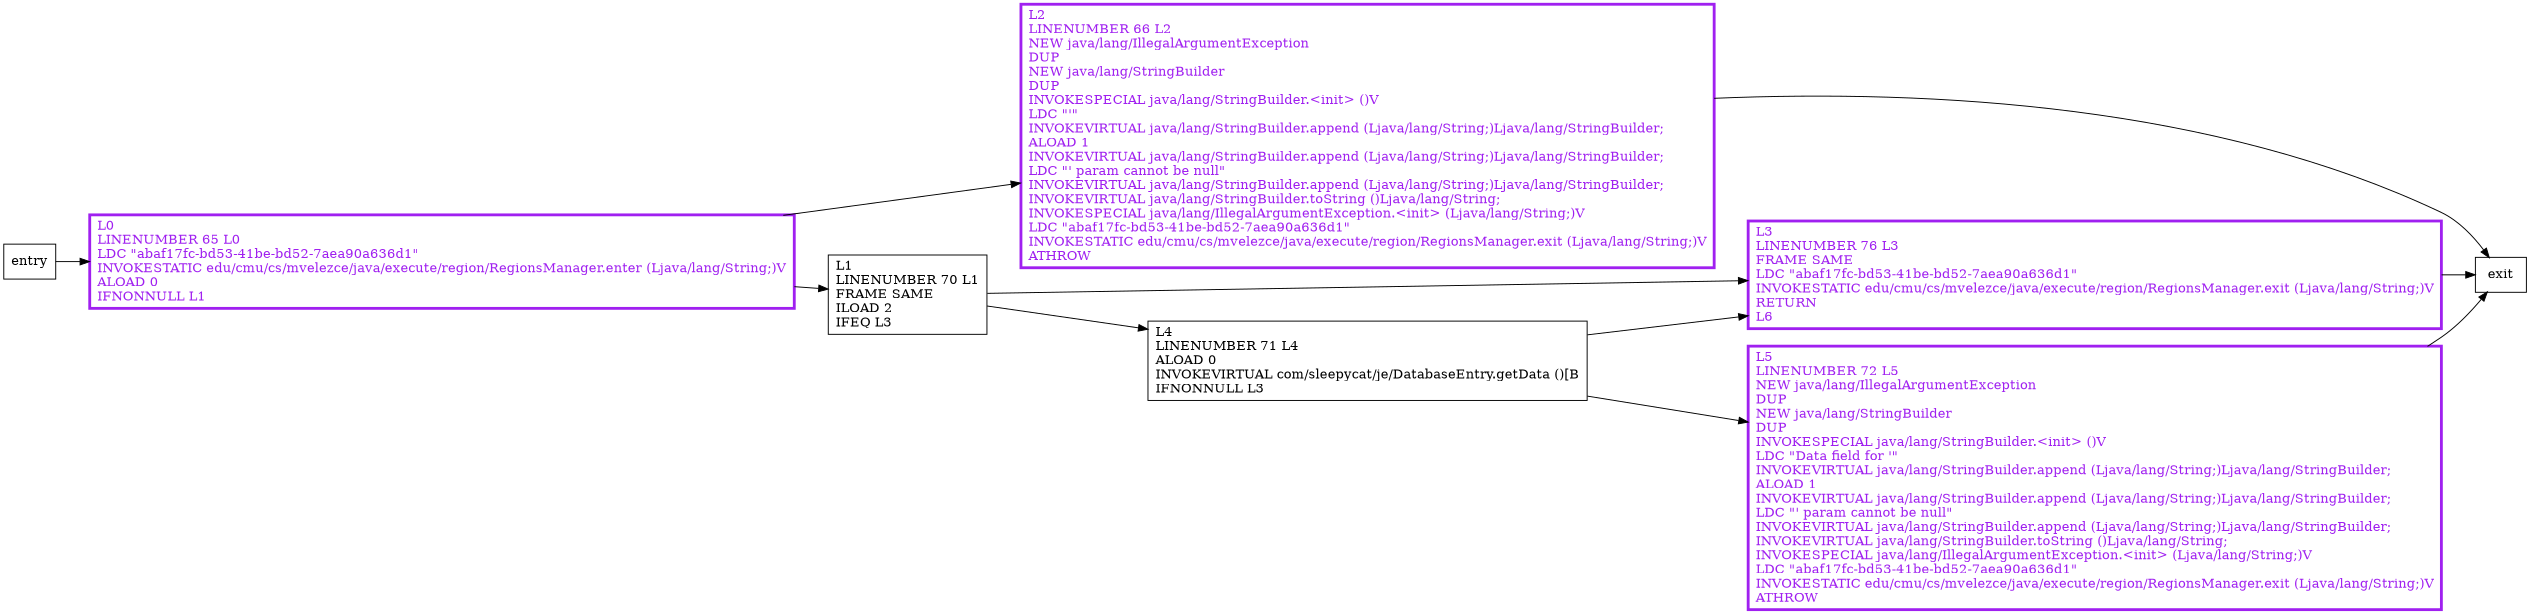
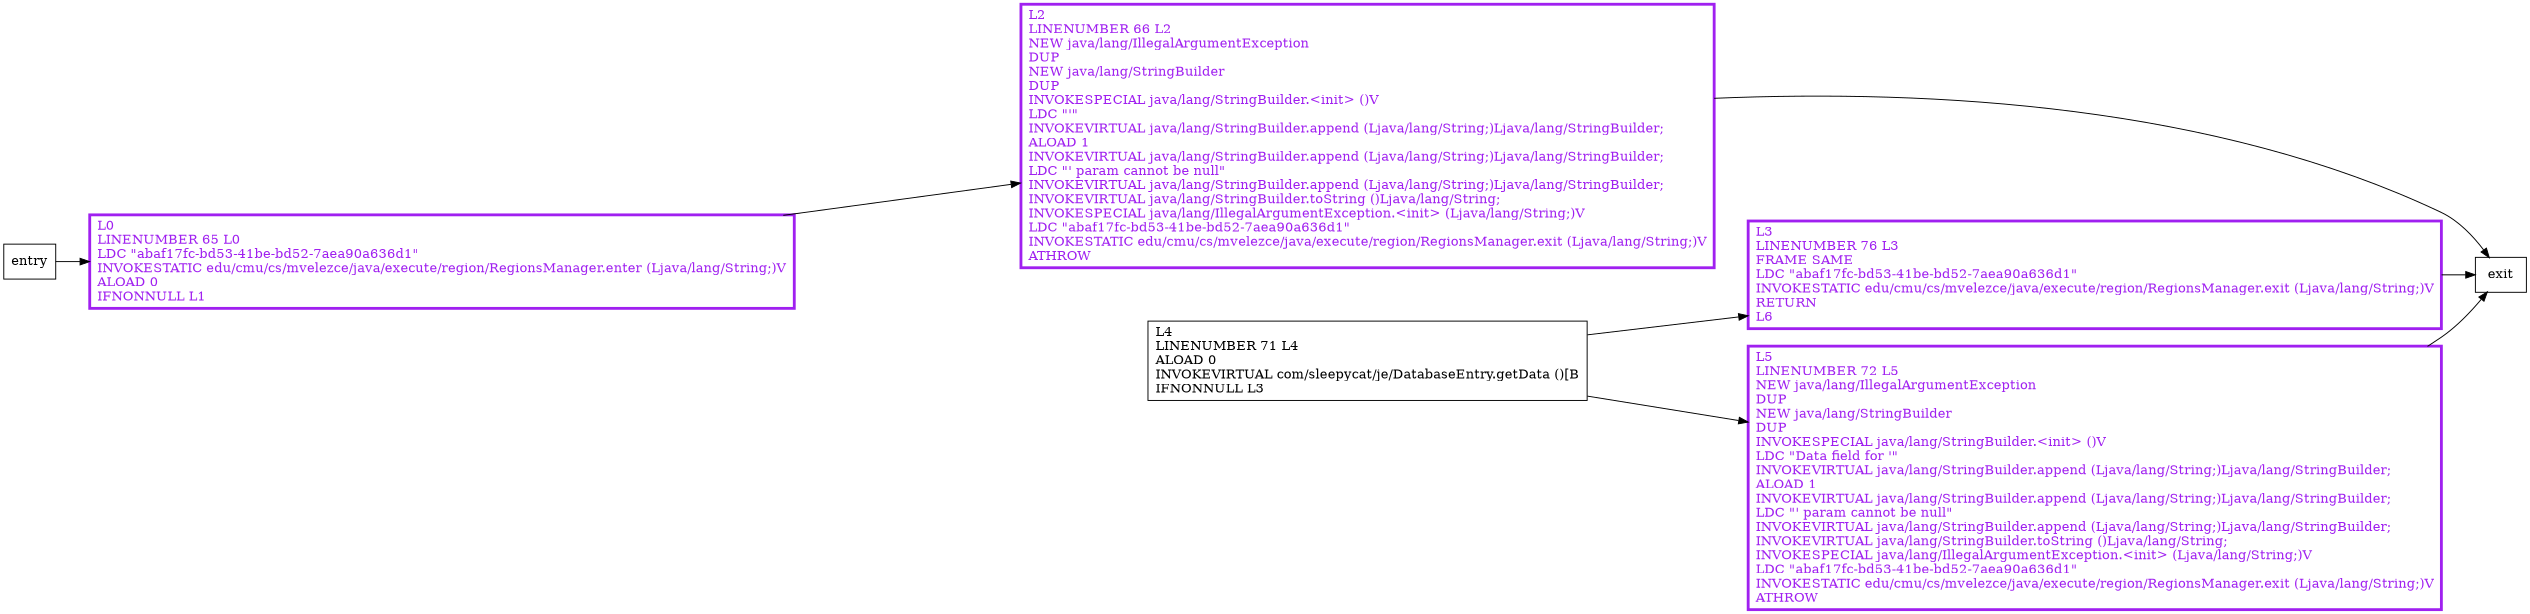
(908, 295) -> none
